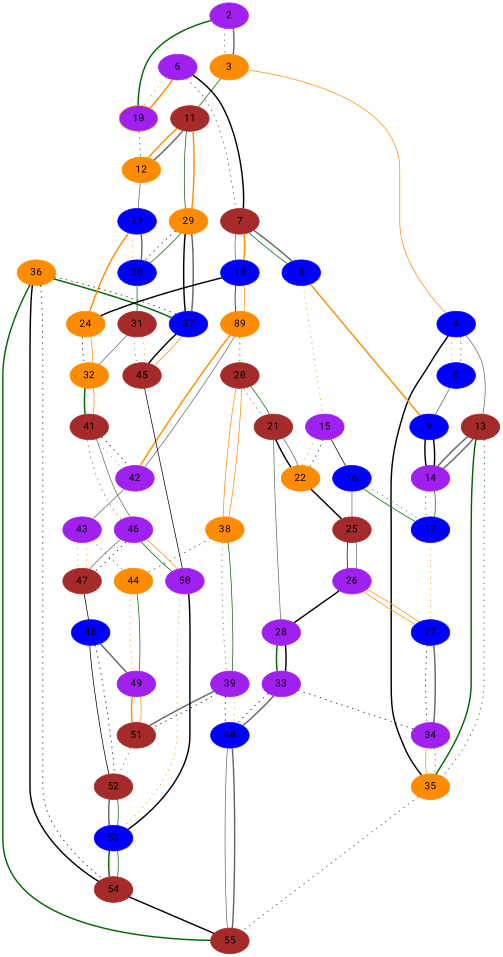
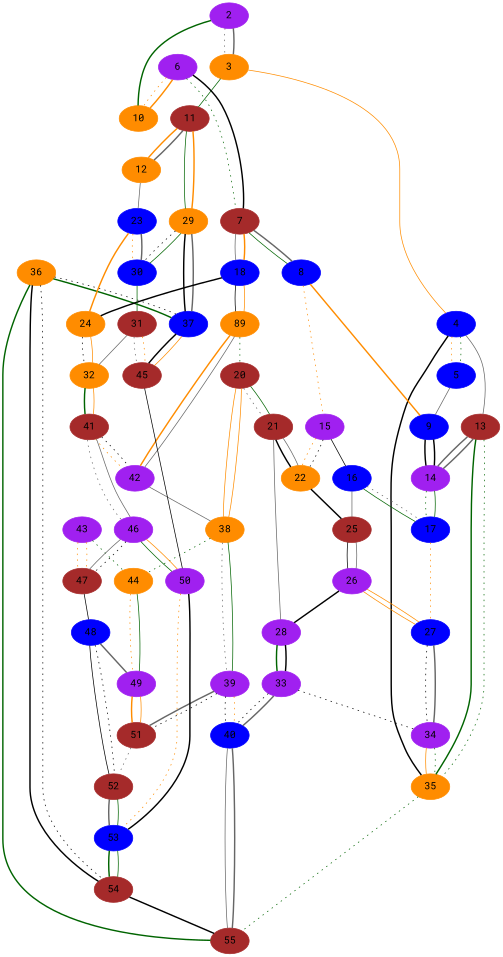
(138, 119) -> (138, 119)
(140, 144) -> none
(106, 506) -> (180, 504)
(102, 549) -> (102, 549)
